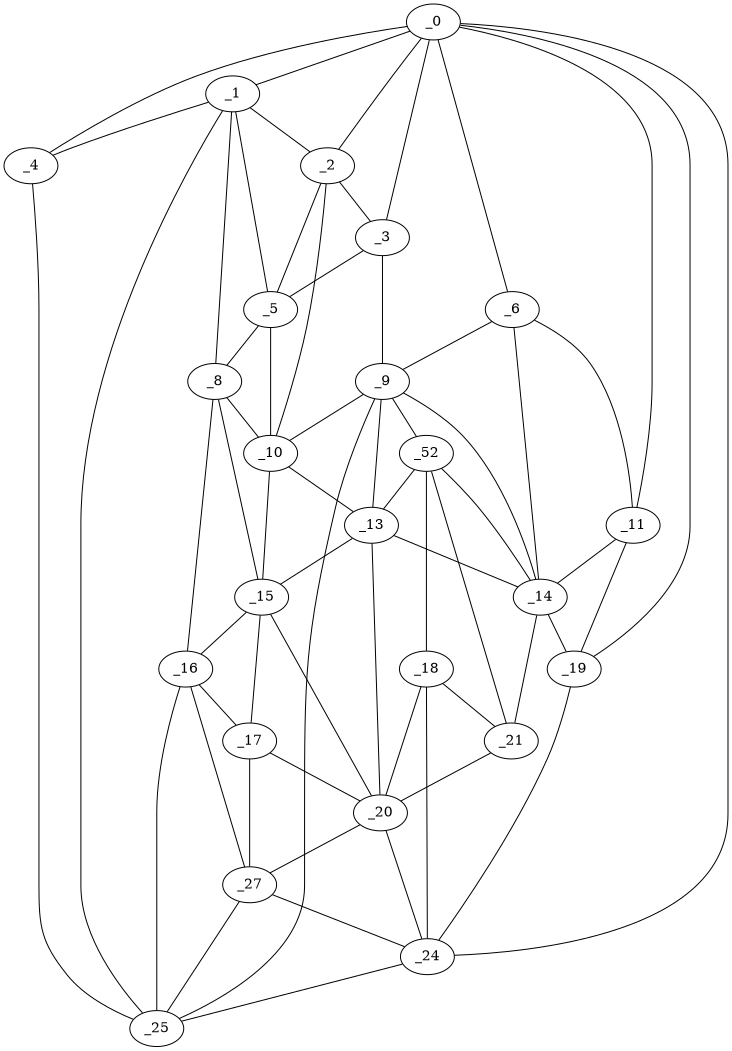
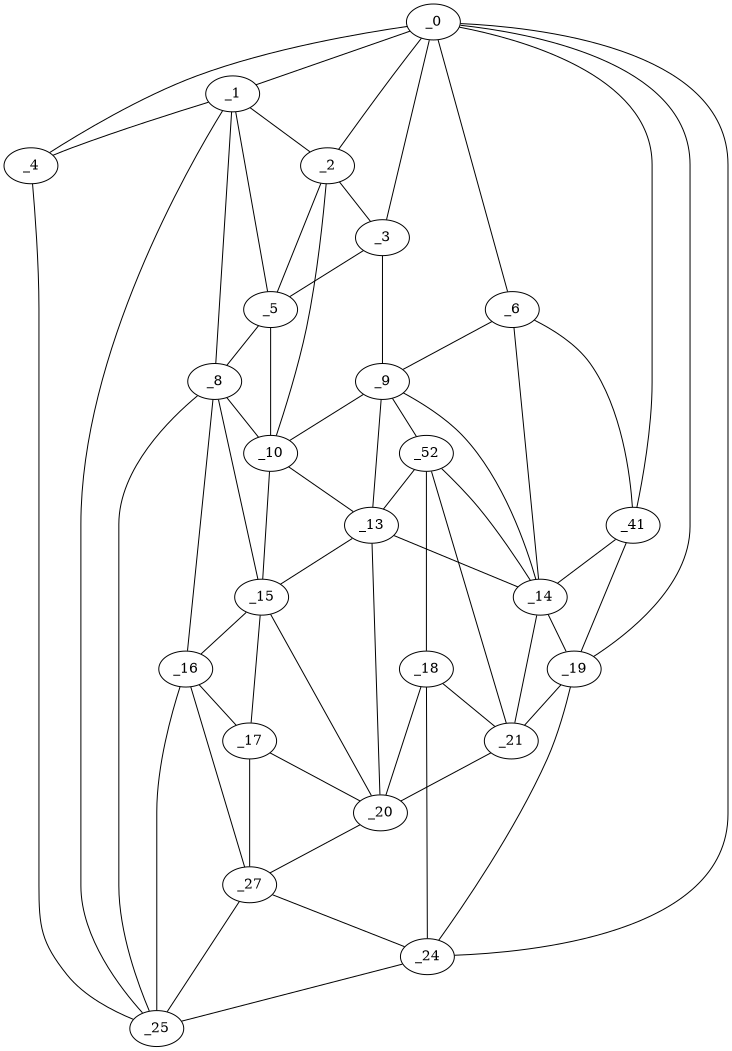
(633, 525) -> (633, 525)
none -> (543, 705)
(305, 734) -> (119, 692)
(404, 885) -> none
